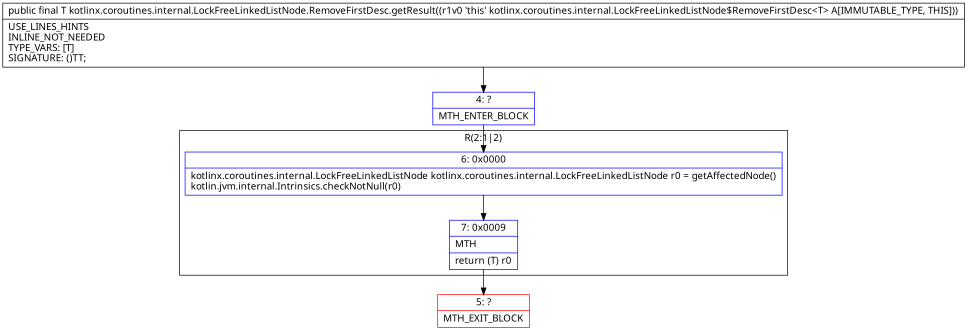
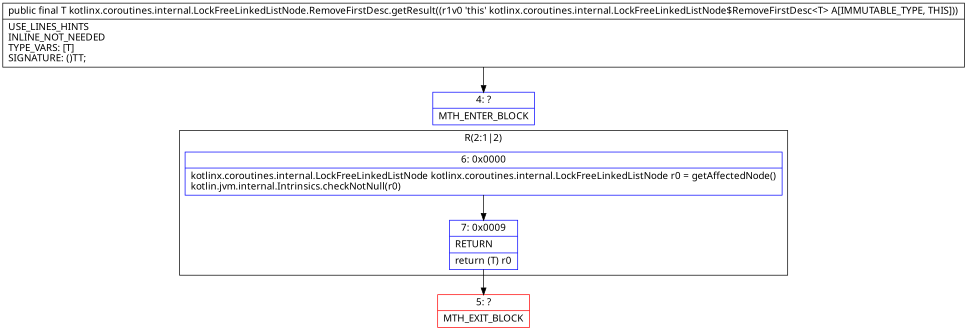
(484, 135) -> none
(466, 244) -> (474, 244)
